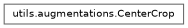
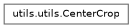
(94, 14) -> (66, 14)
